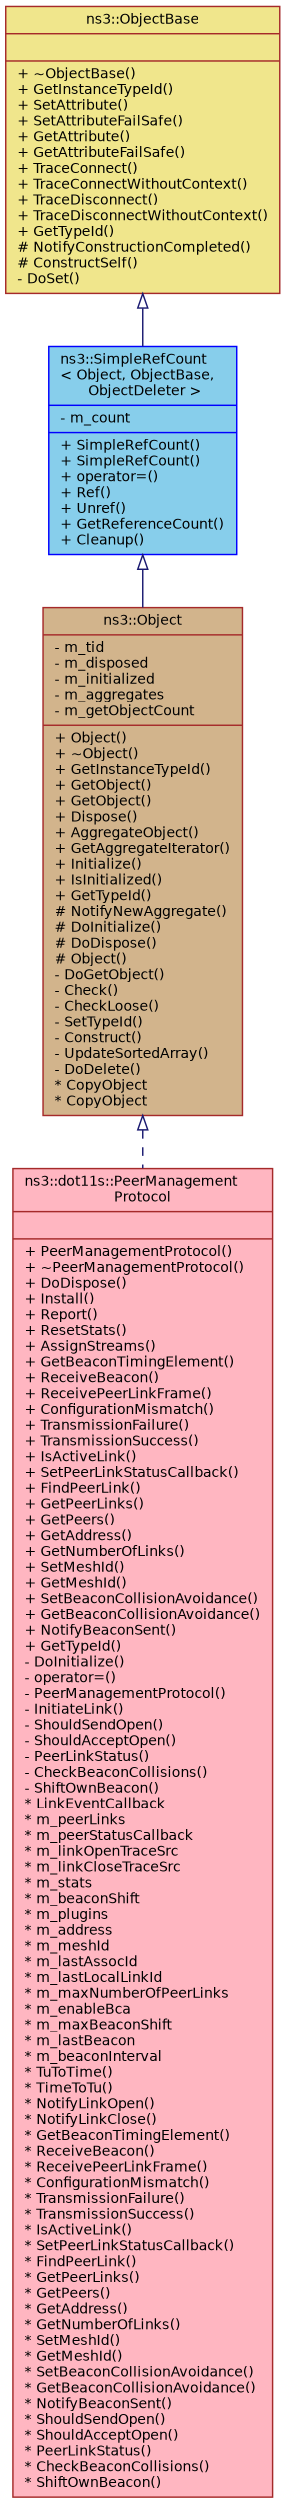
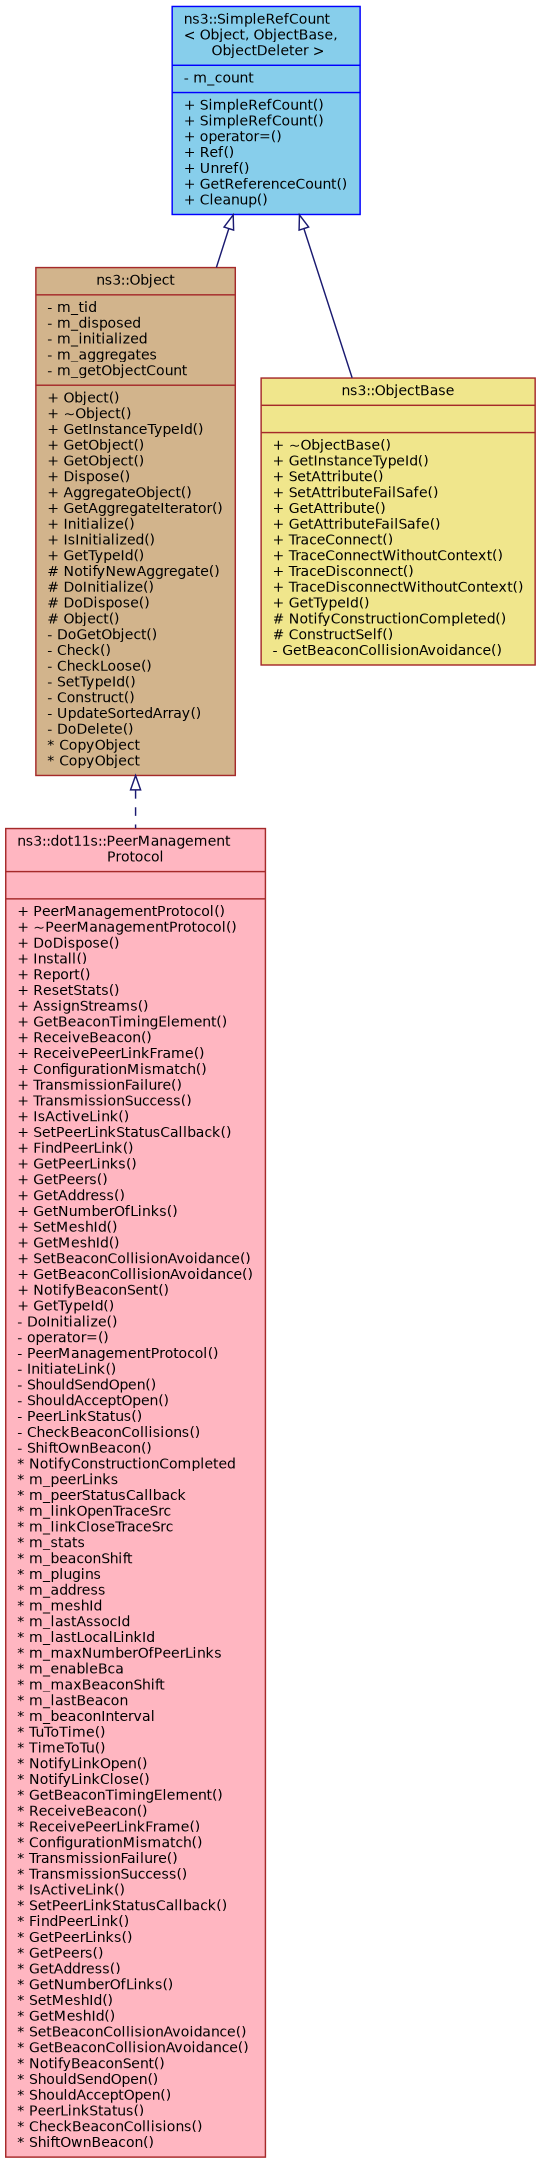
(49, 279) -> (387, 651)
(143, 327) -> (328, 303)
(95, 1804) -> (127, 1464)
